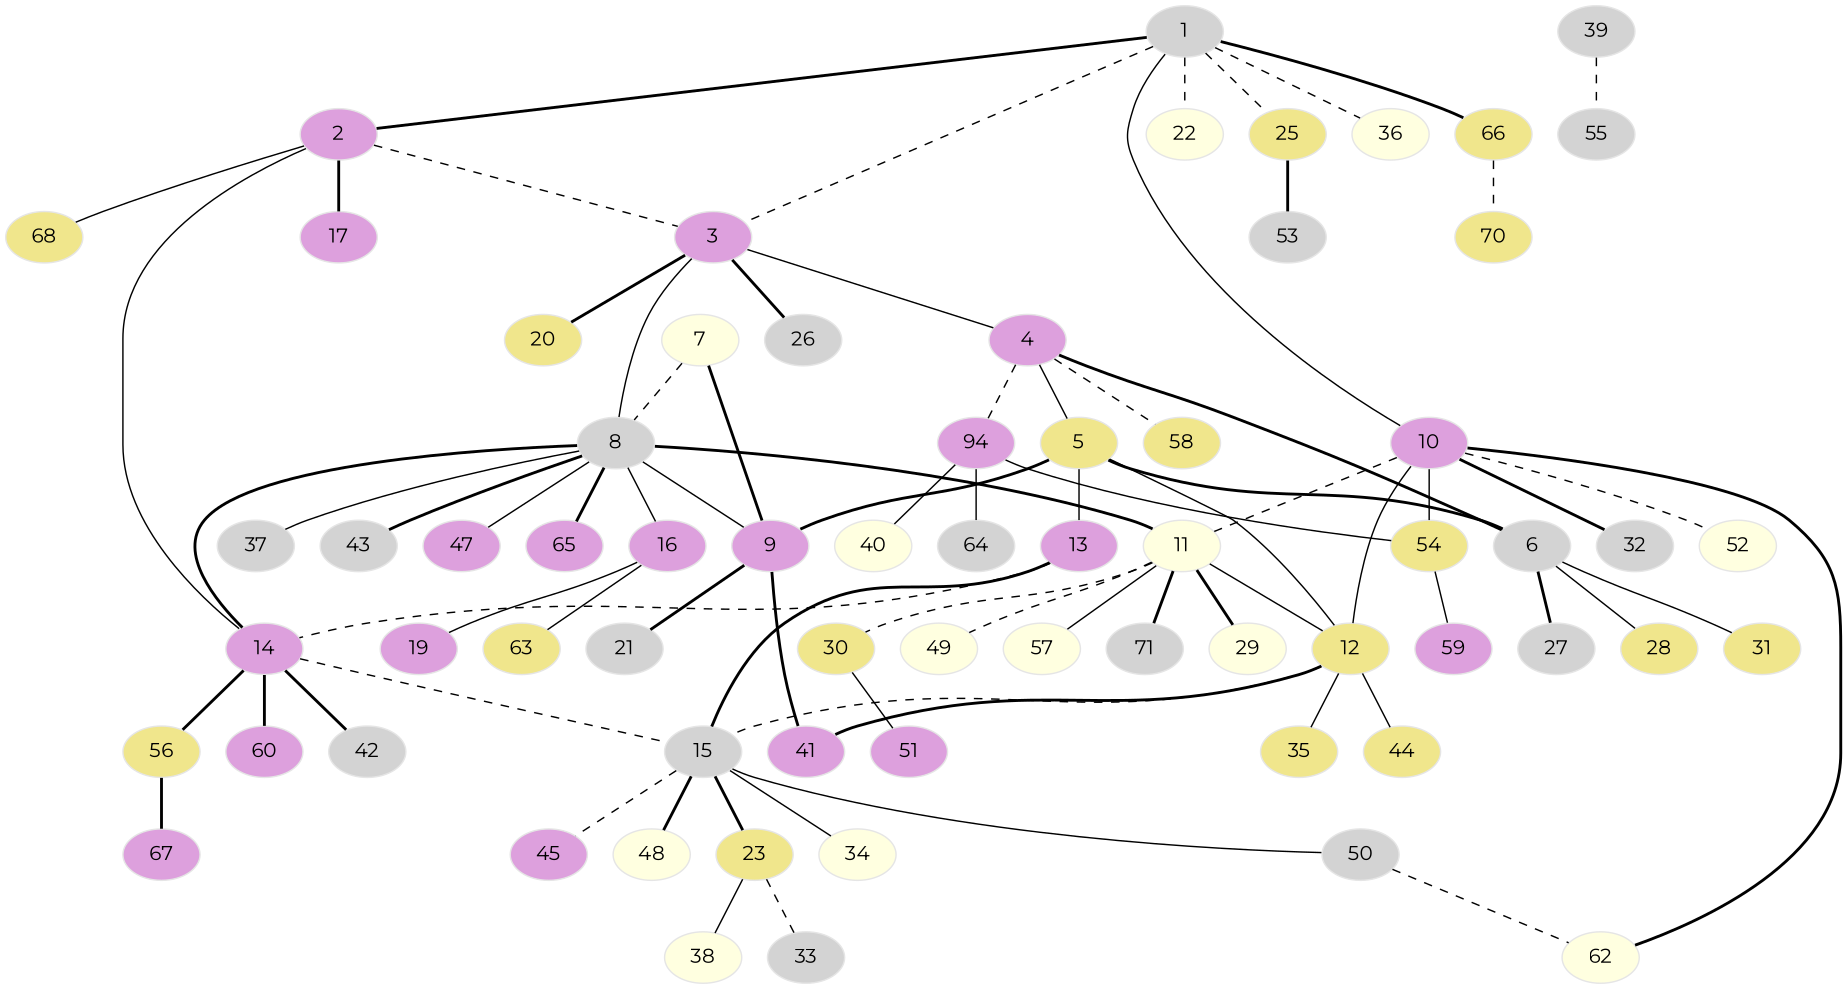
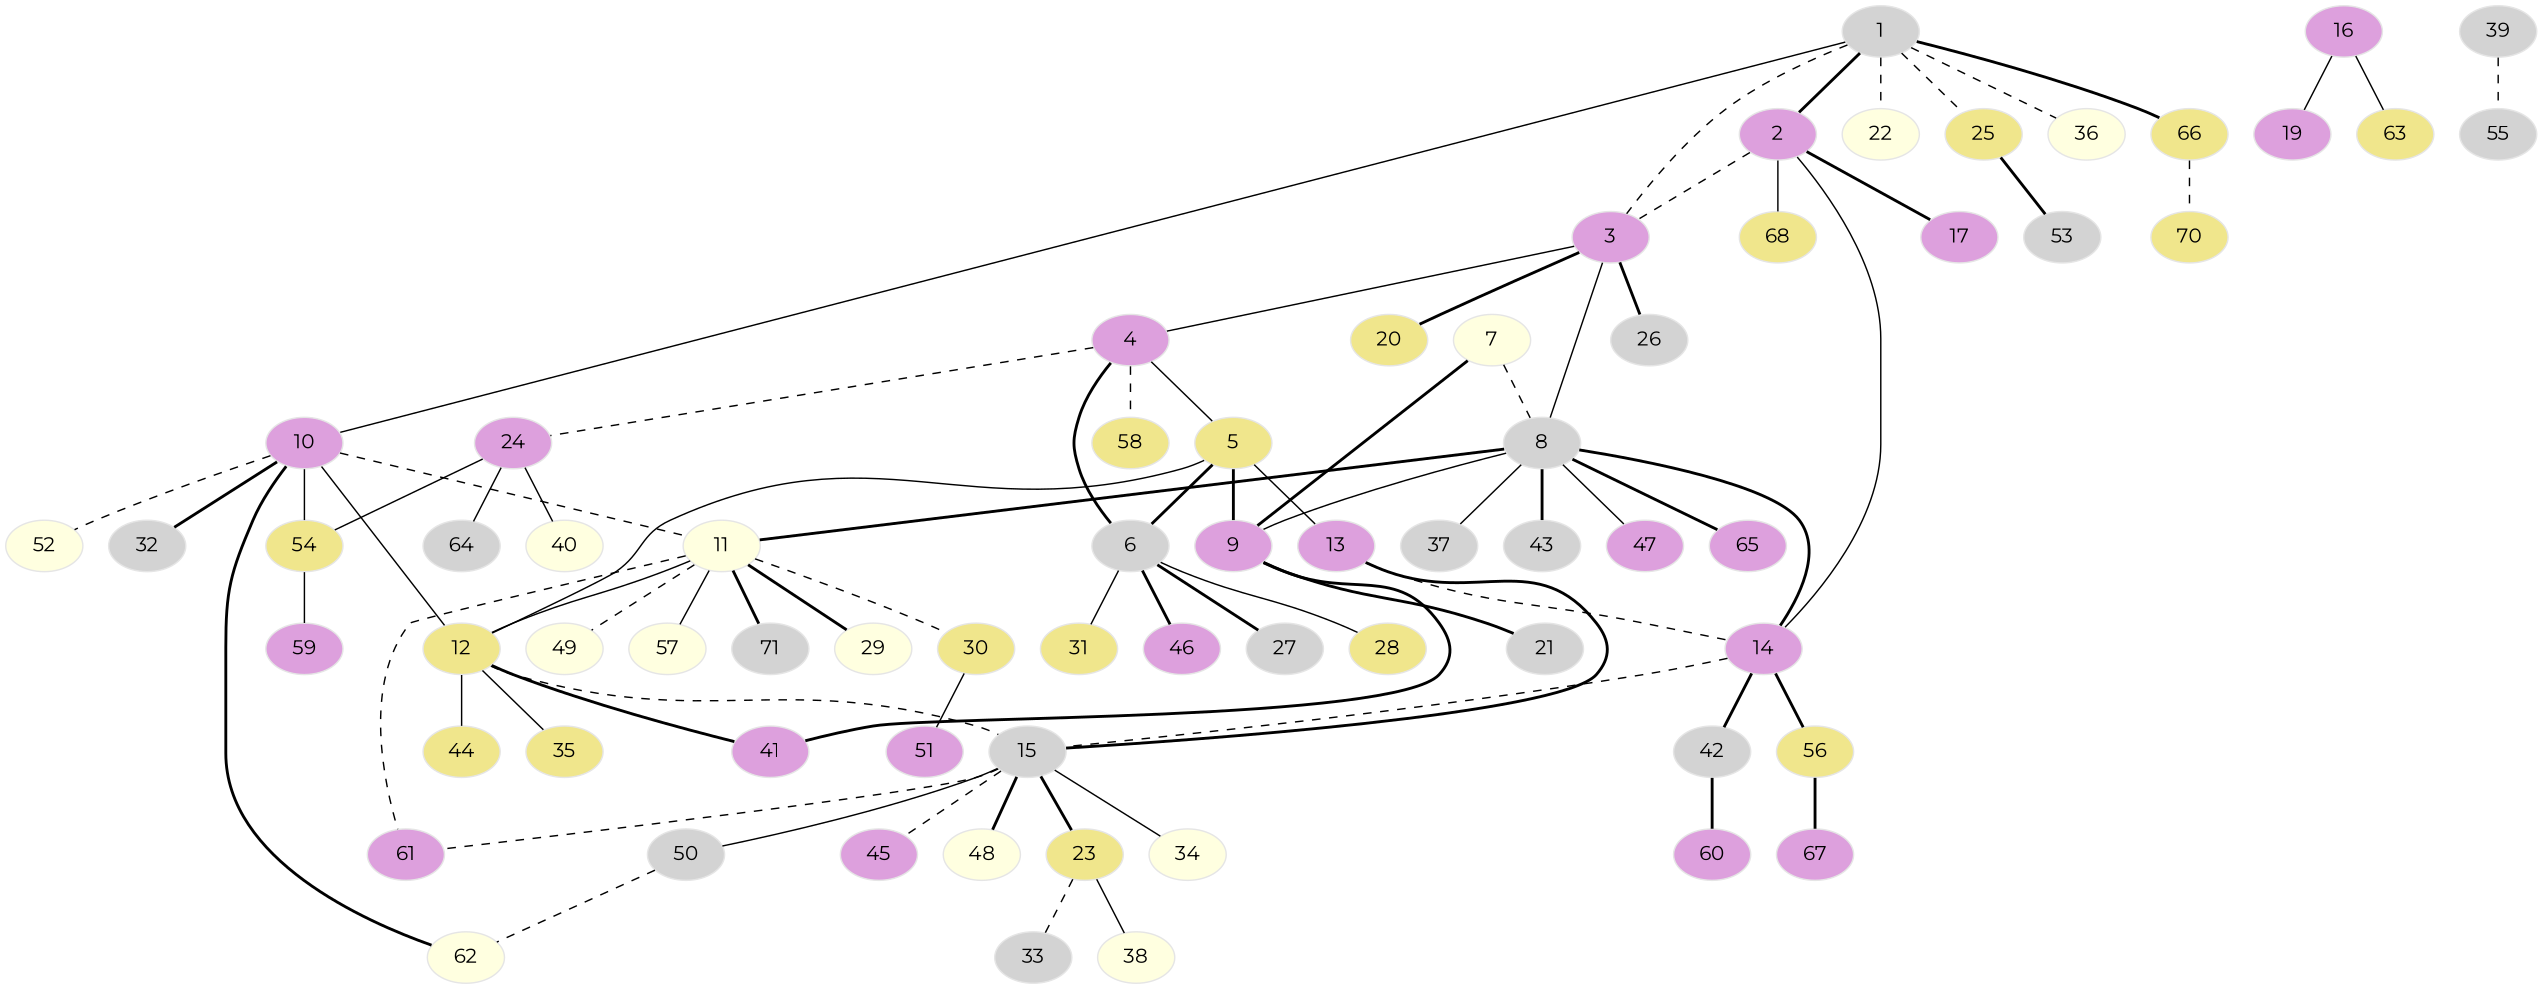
(976, 443) -> (513, 443)
(642, 495) -> none
none -> (1182, 649)
(264, 700) -> (1712, 803)
none -> (406, 855)
